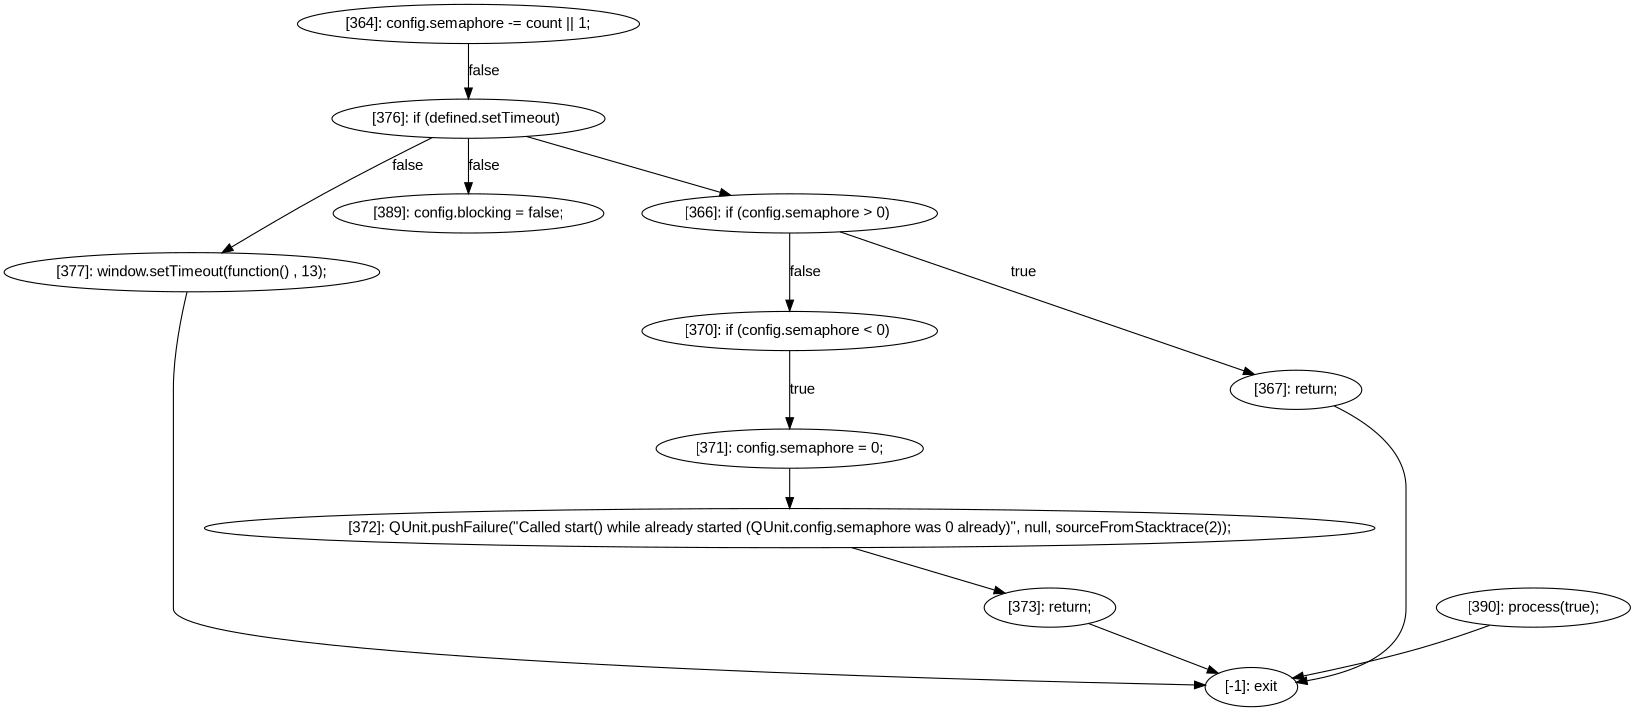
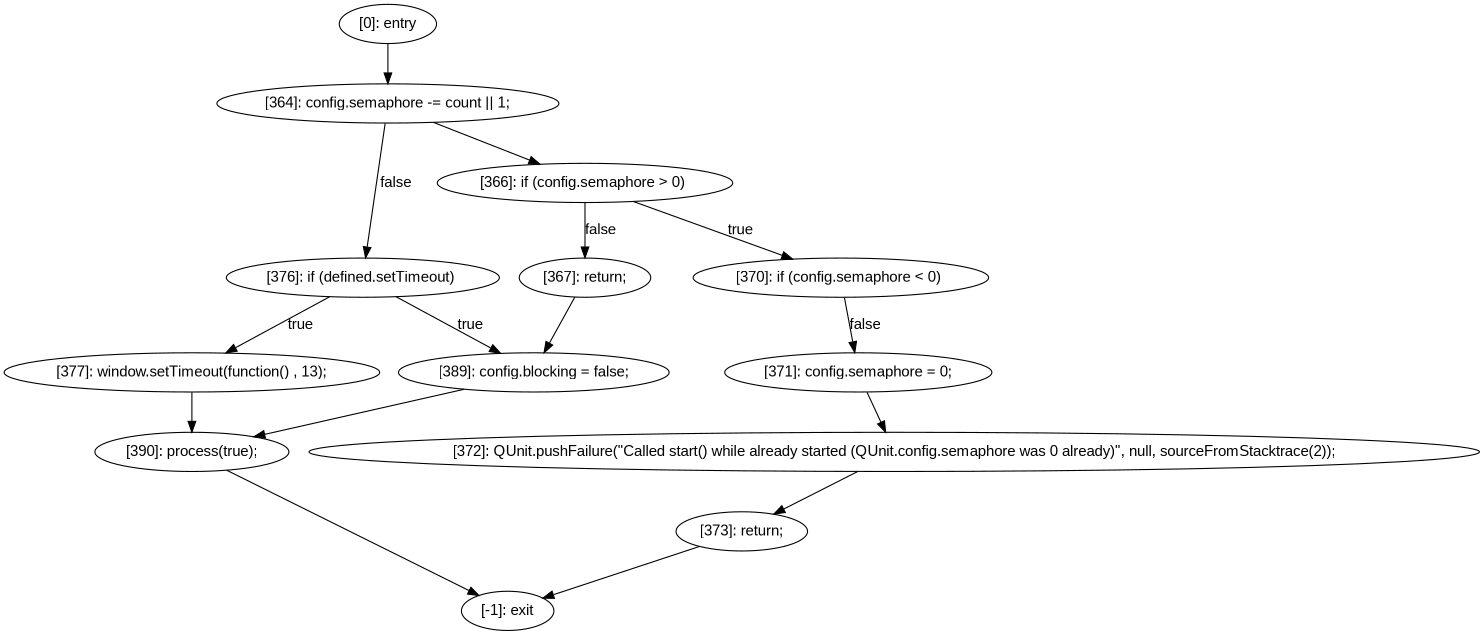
none -> (388, 24)
(624, 164) -> (482, 141)
(408, 166) -> (301, 325)
(484, 166) -> (471, 325)
(805, 272) -> (741, 230)
(1024, 272) -> (601, 230)
(803, 390) -> (865, 325)
none -> (364, 412)
(1406, 557) -> (562, 320)
(522, 660) -> (192, 407)
